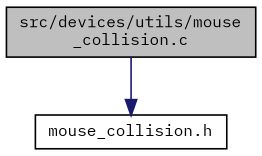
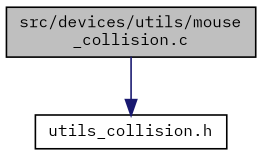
(131, 132) -> (131, 132)
